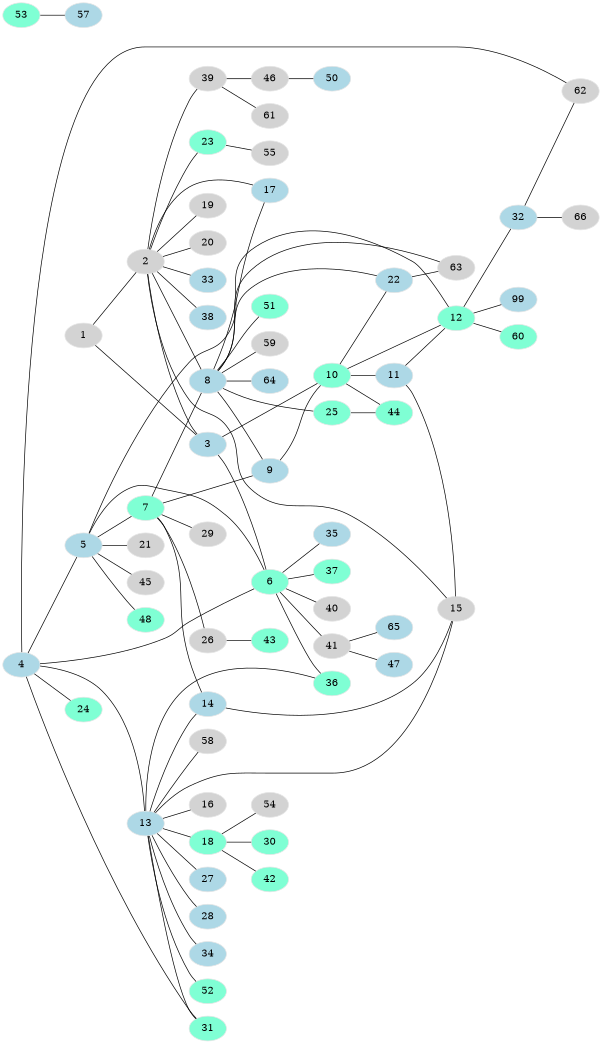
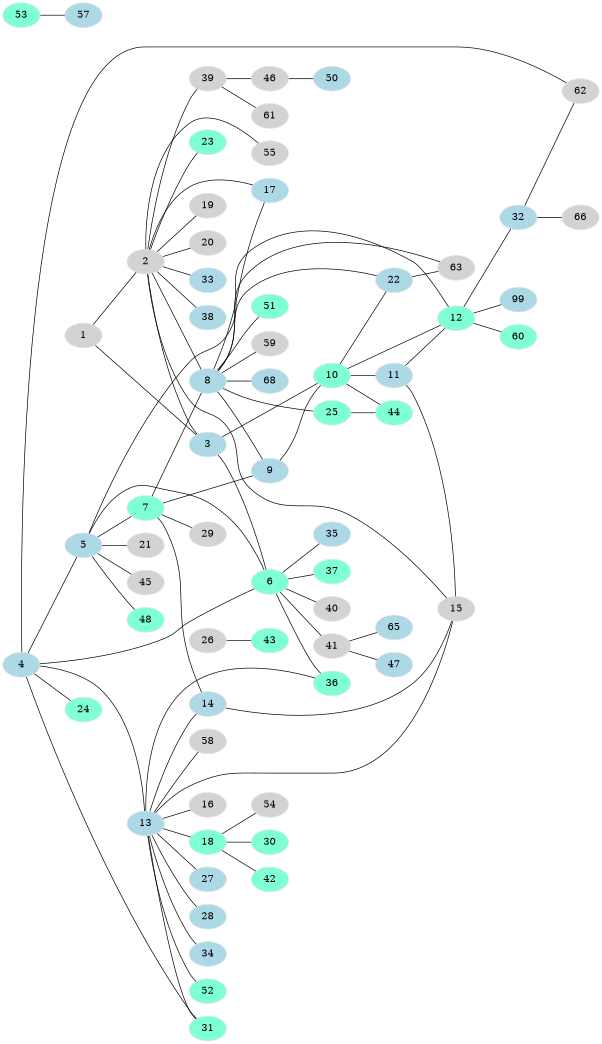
(239, 148) -> (162, 160)
(270, 381) -> (270, 381)
(186, 571) -> none
